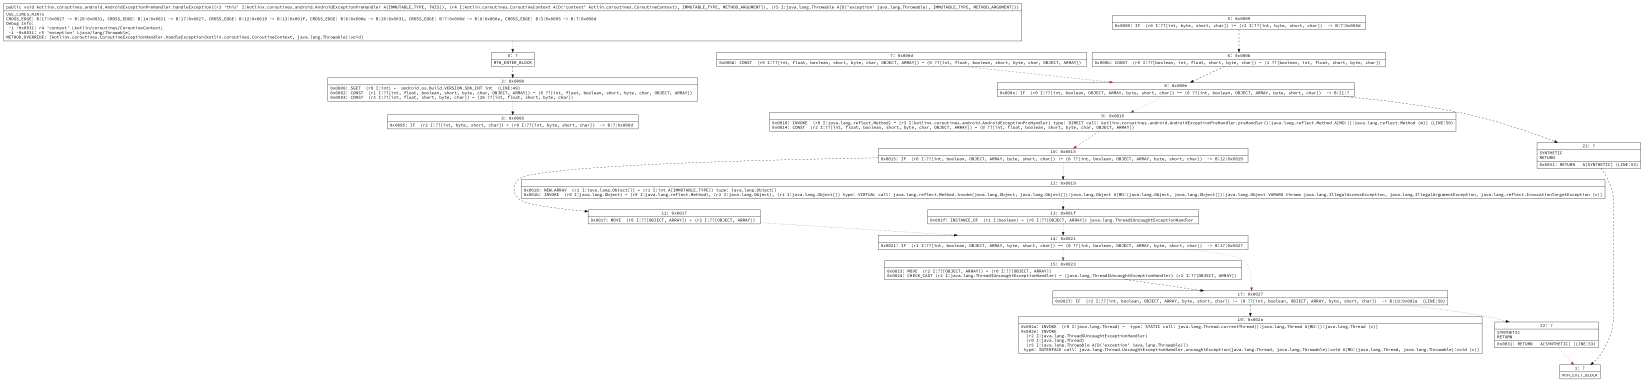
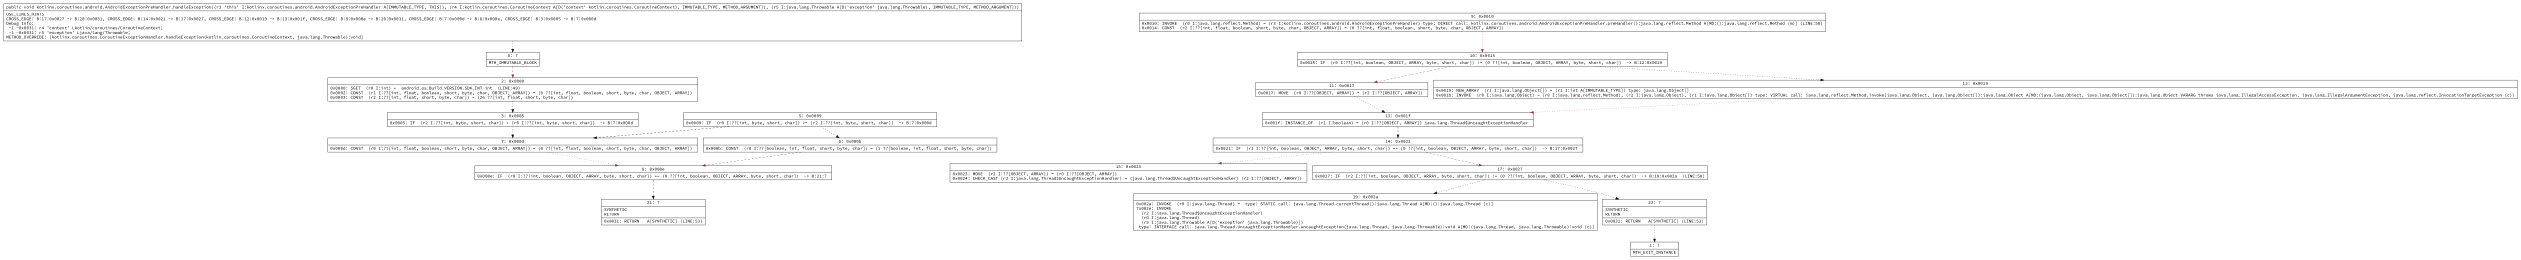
(1239, 39) -> (829, 131)
(513, 63) -> (513, 63)
(513, 71) -> (513, 71)
(1037, 74) -> (582, 159)
(1209, 74) -> (753, 159)
(1148, 104) -> none
none -> (513, 131)
none -> (663, 132)
(1088, 139) -> (1482, 40)
(653, 164) -> (1414, 74)
(1063, 203) -> (1666, 106)
(1063, 228) -> (1398, 131)
(857, 229) -> (1368, 104)
(1230, 255) -> (1453, 159)
(1614, 267) -> none
(1163, 285) -> none
(1250, 309) -> (1461, 186)
(1041, 331) -> (1157, 209)
(1565, 355) -> (1655, 232)
(1580, 375) -> (1655, 252)
